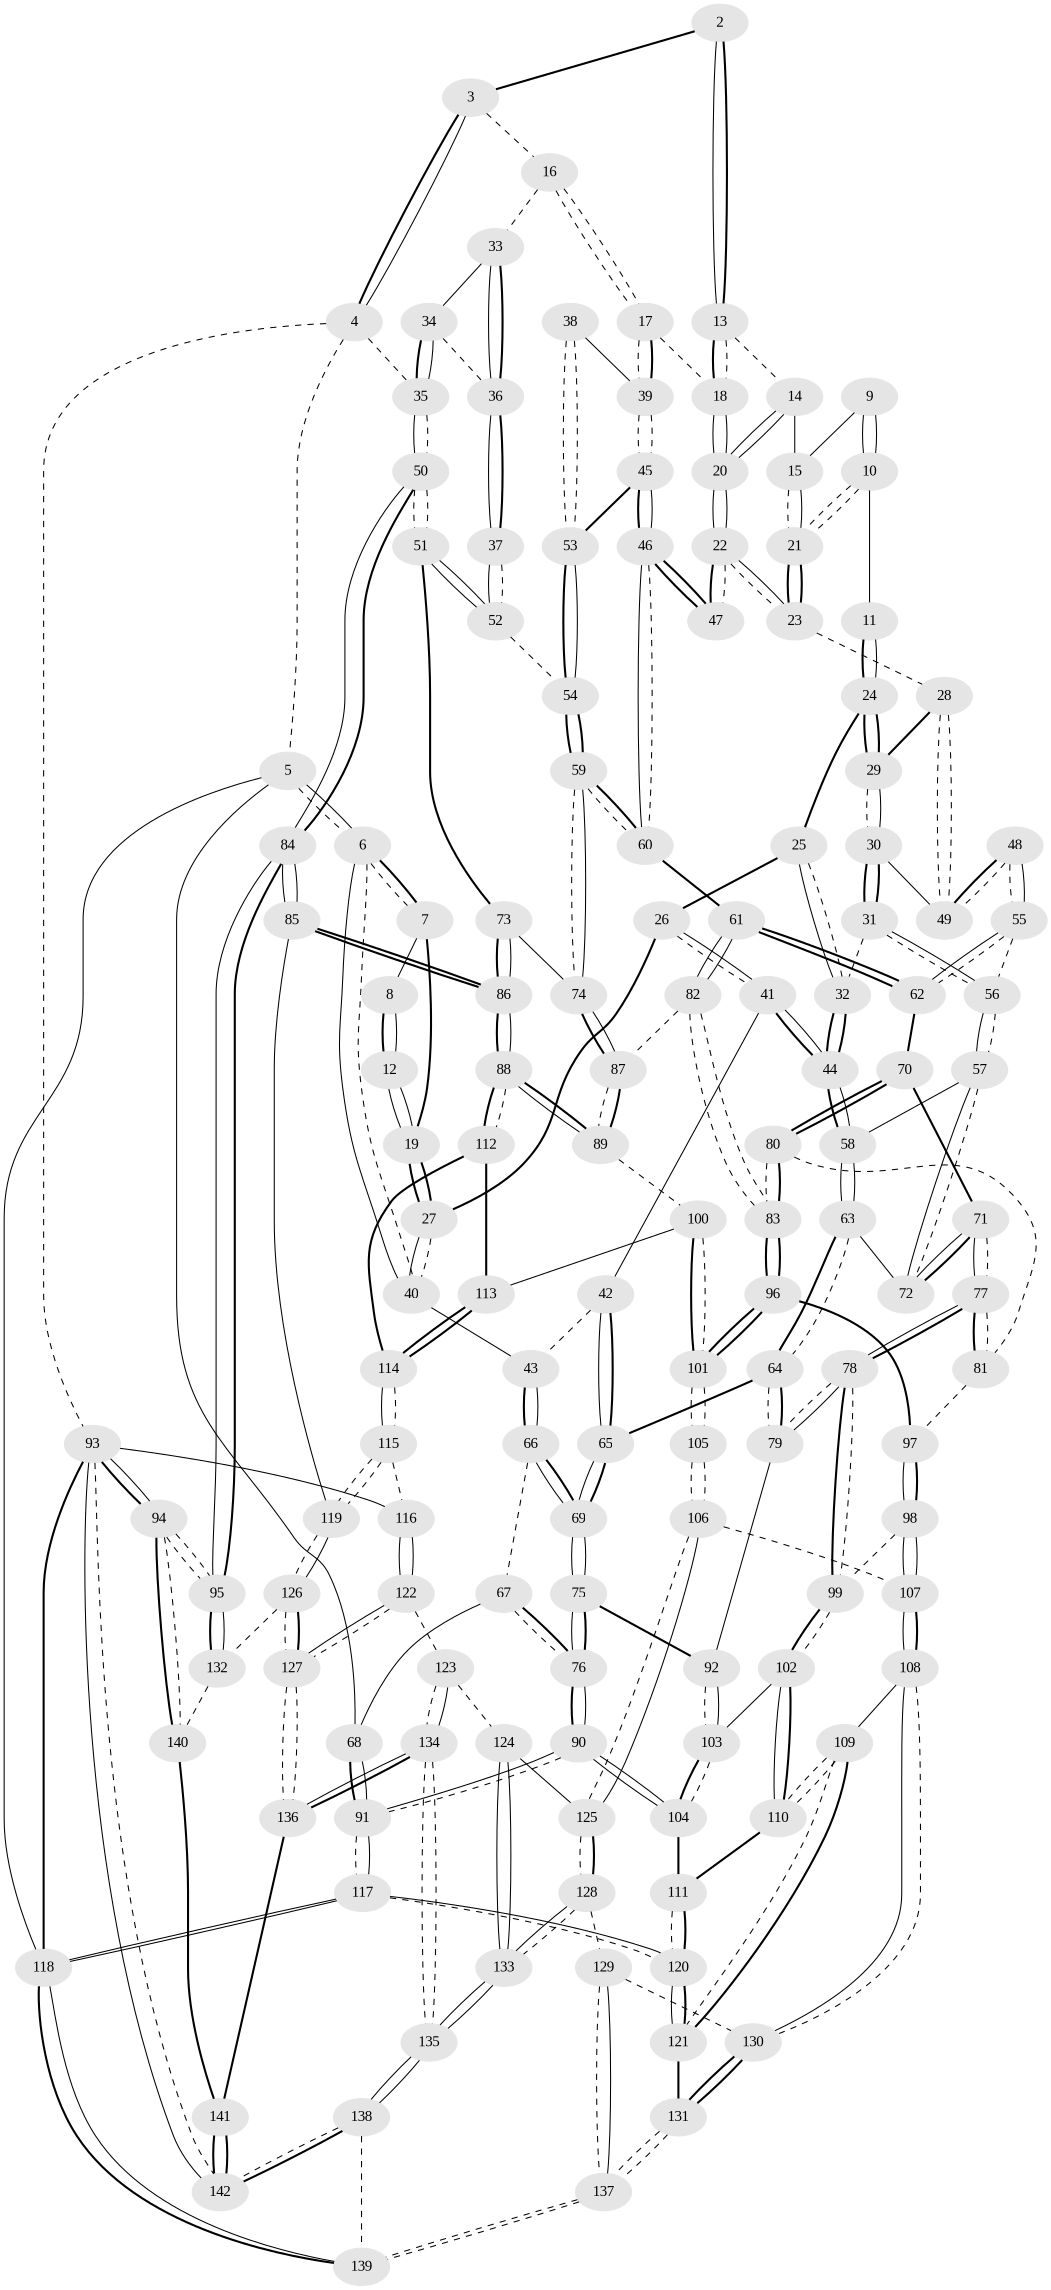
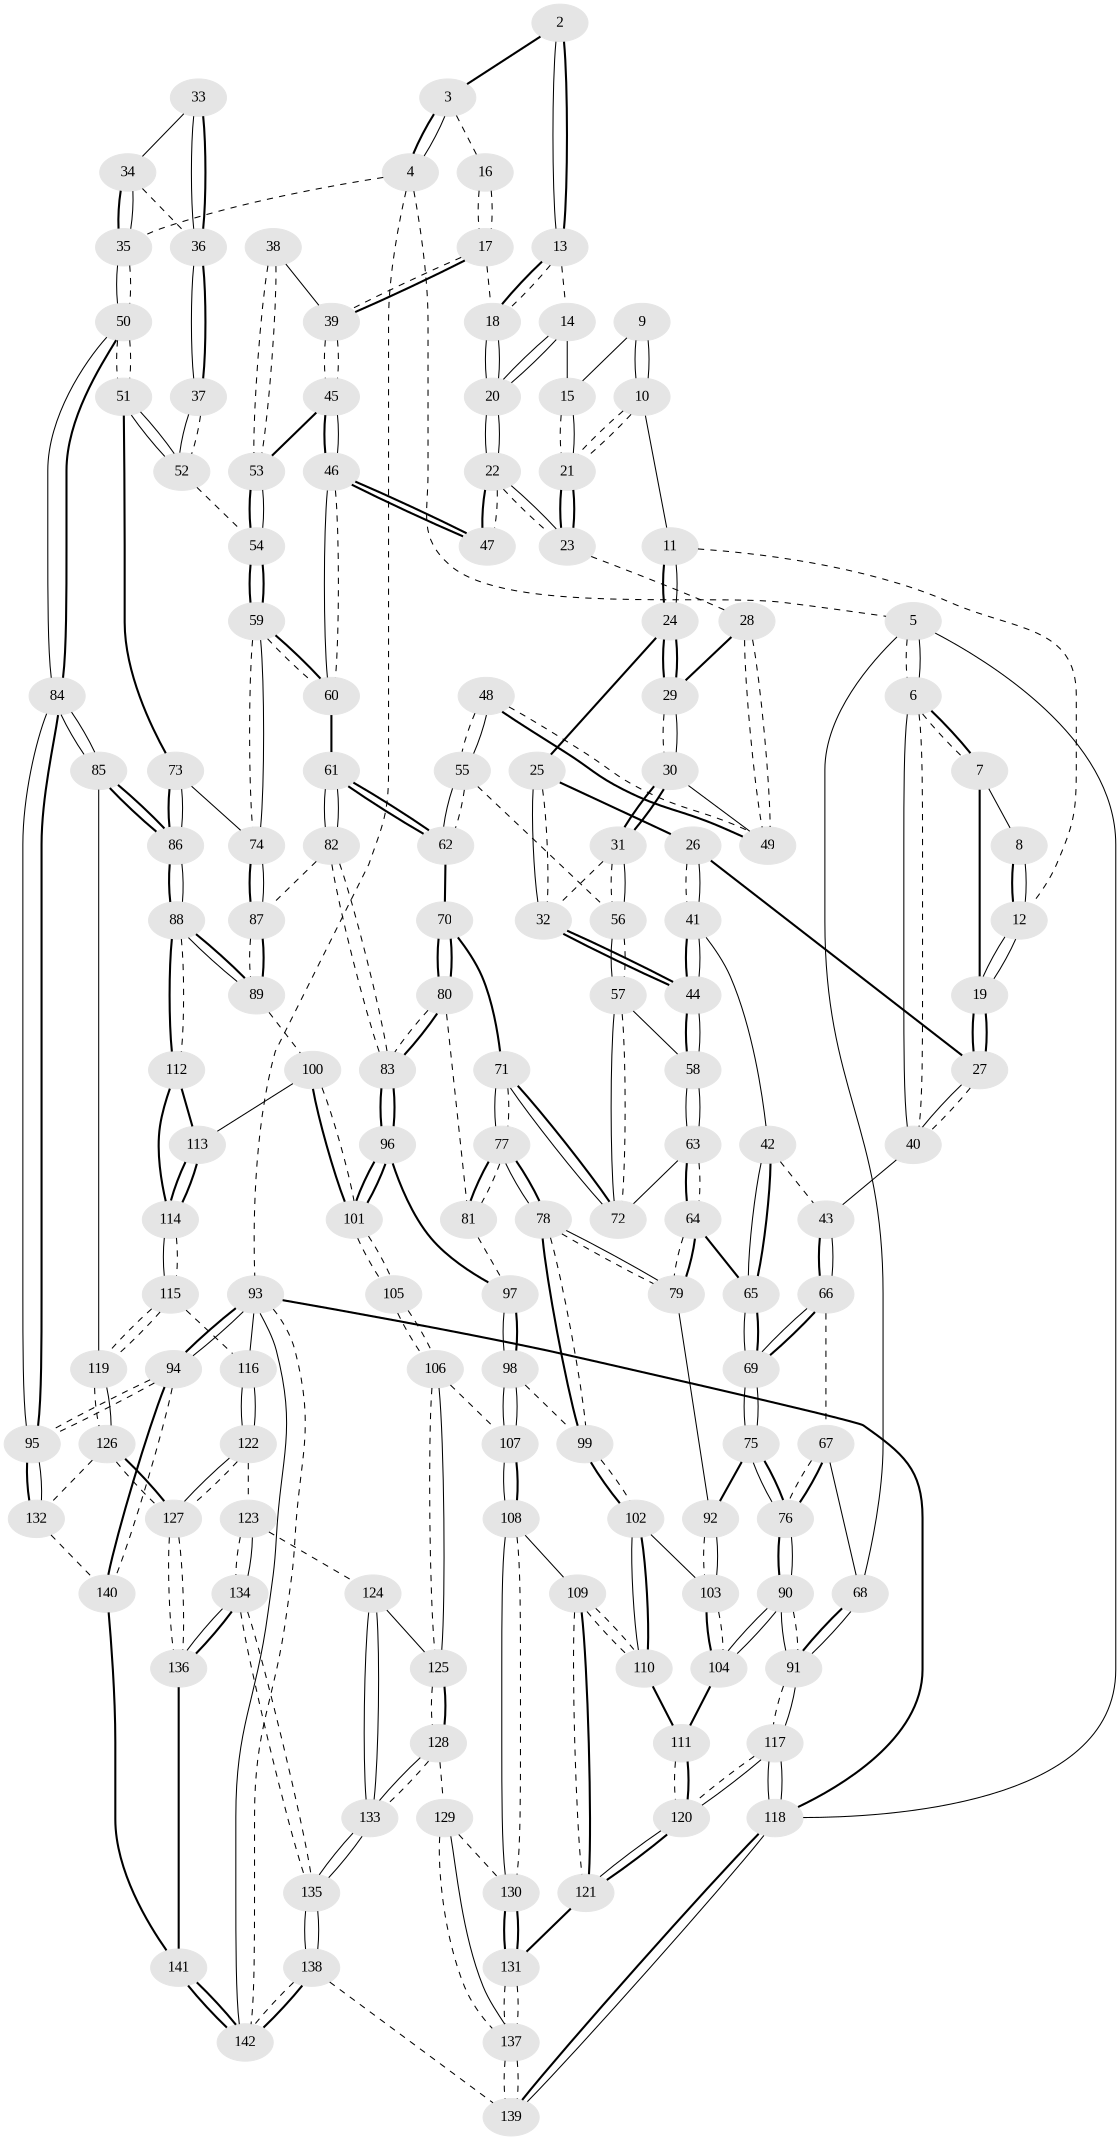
(523, 210) -> none
none -> (1012, 624)
